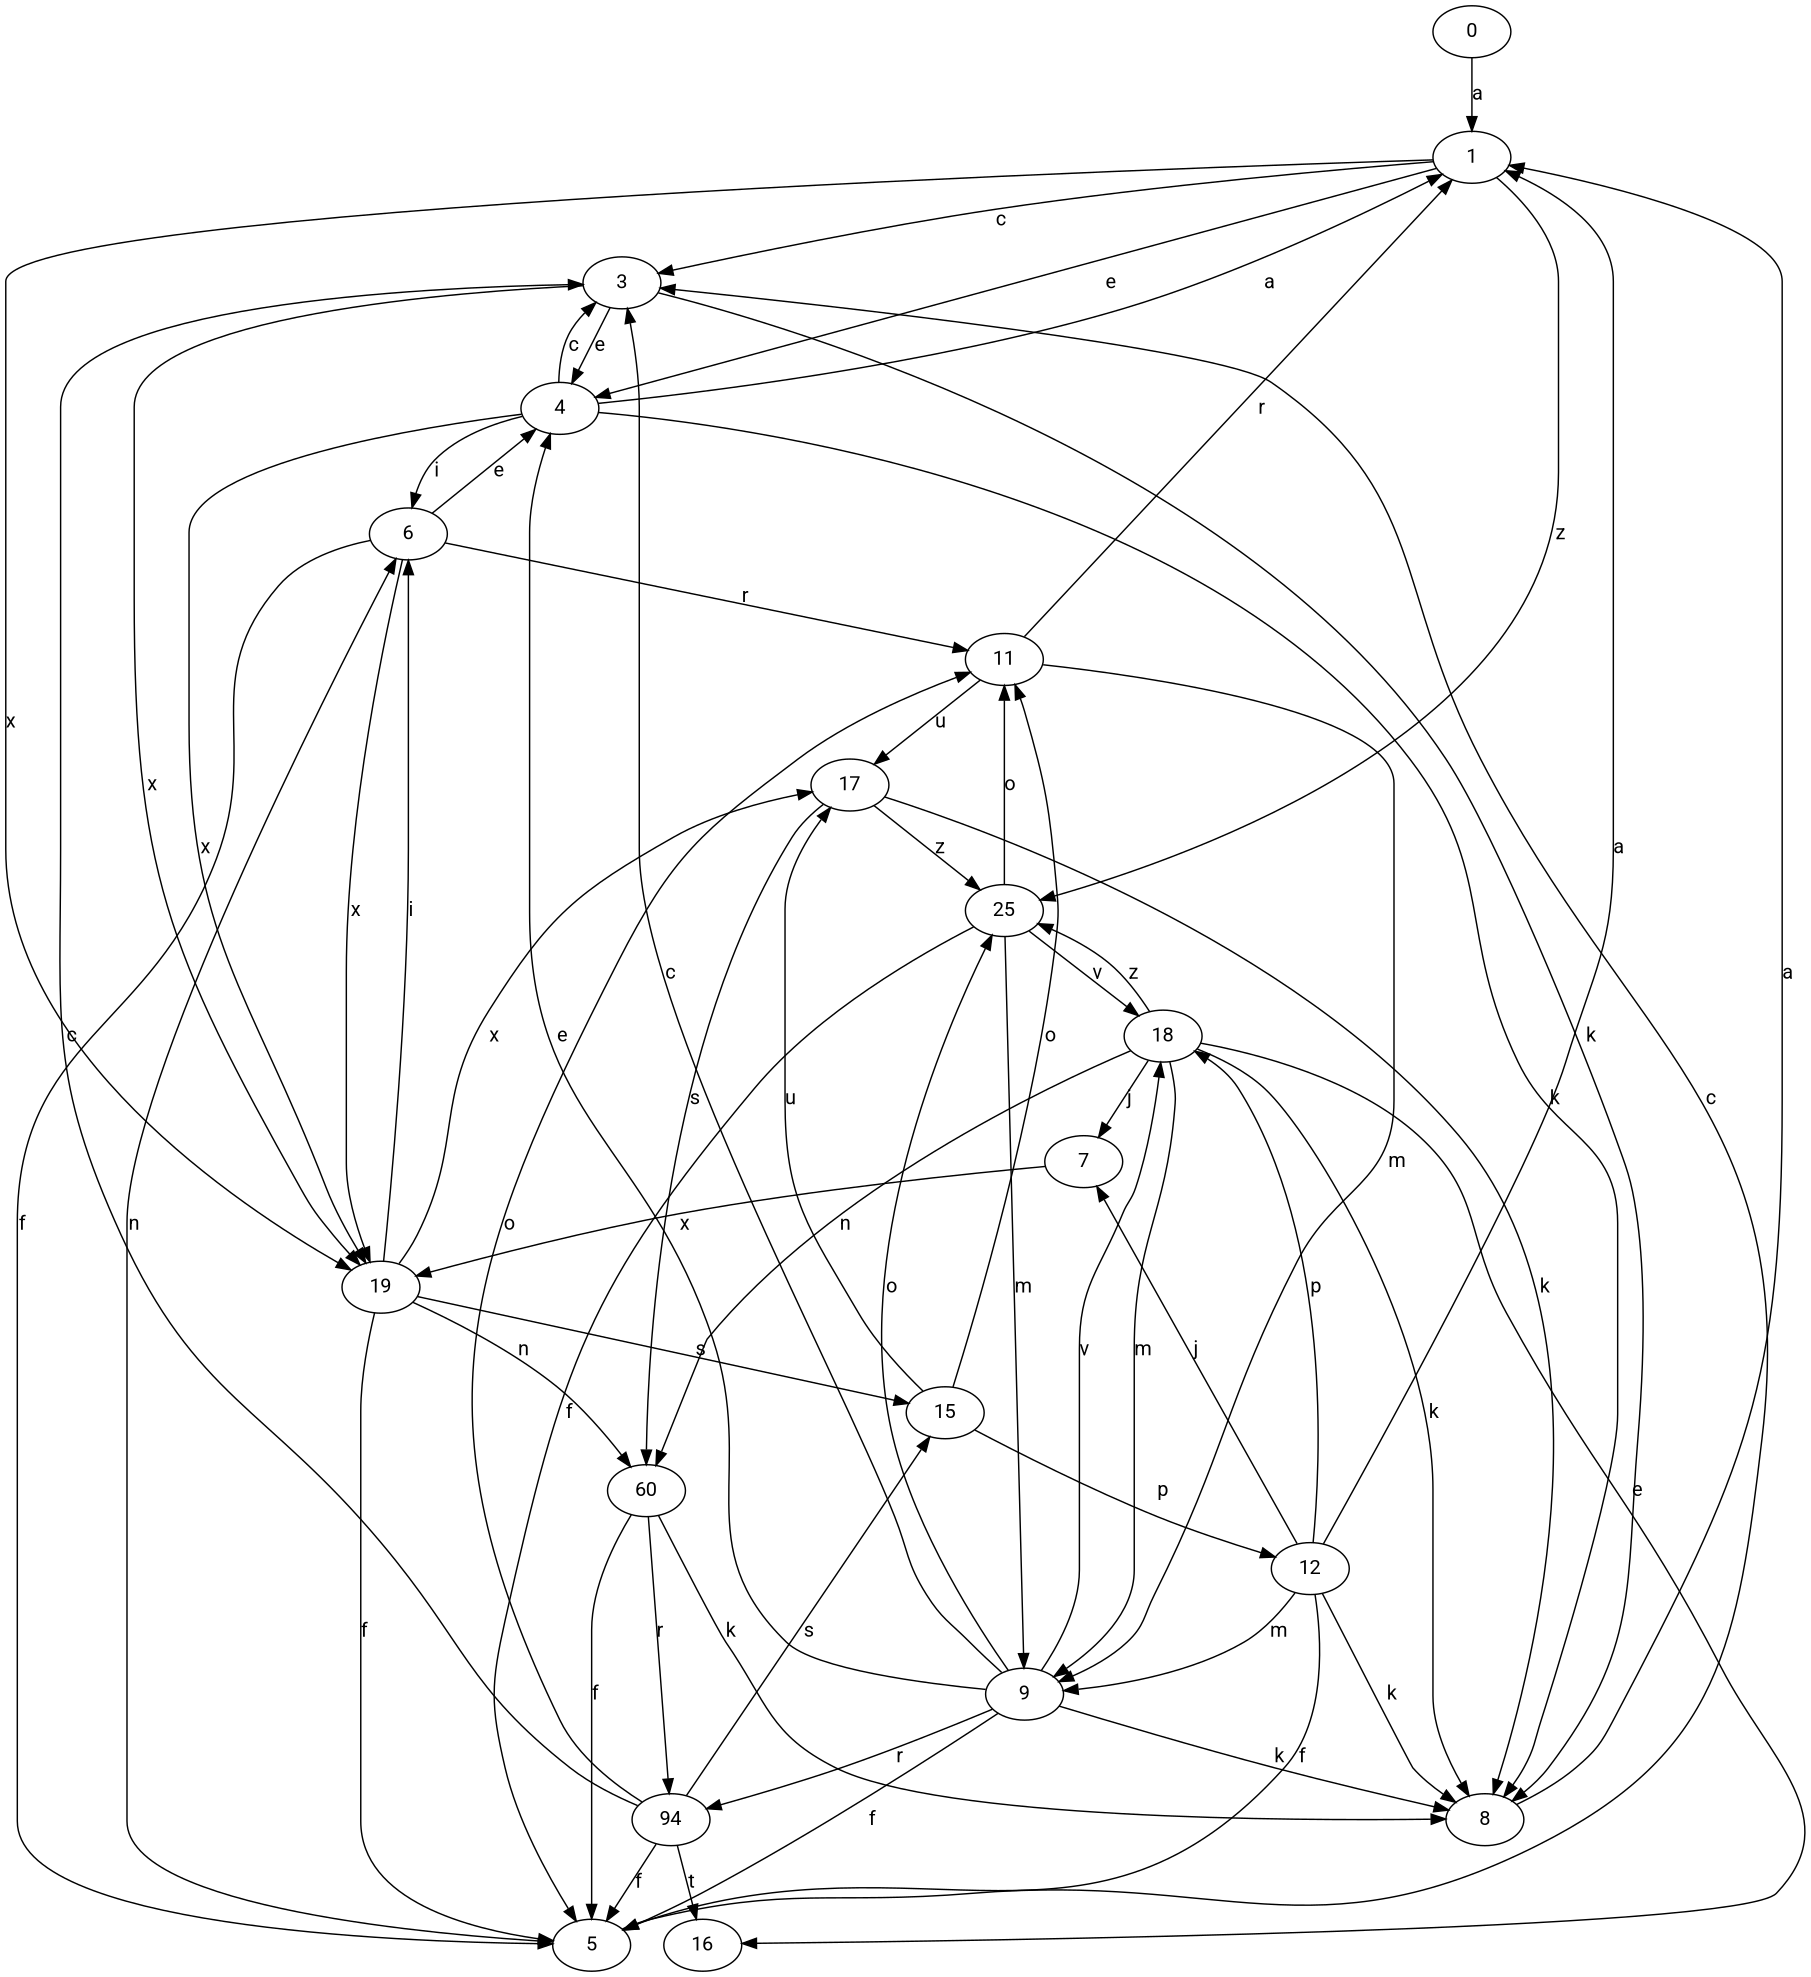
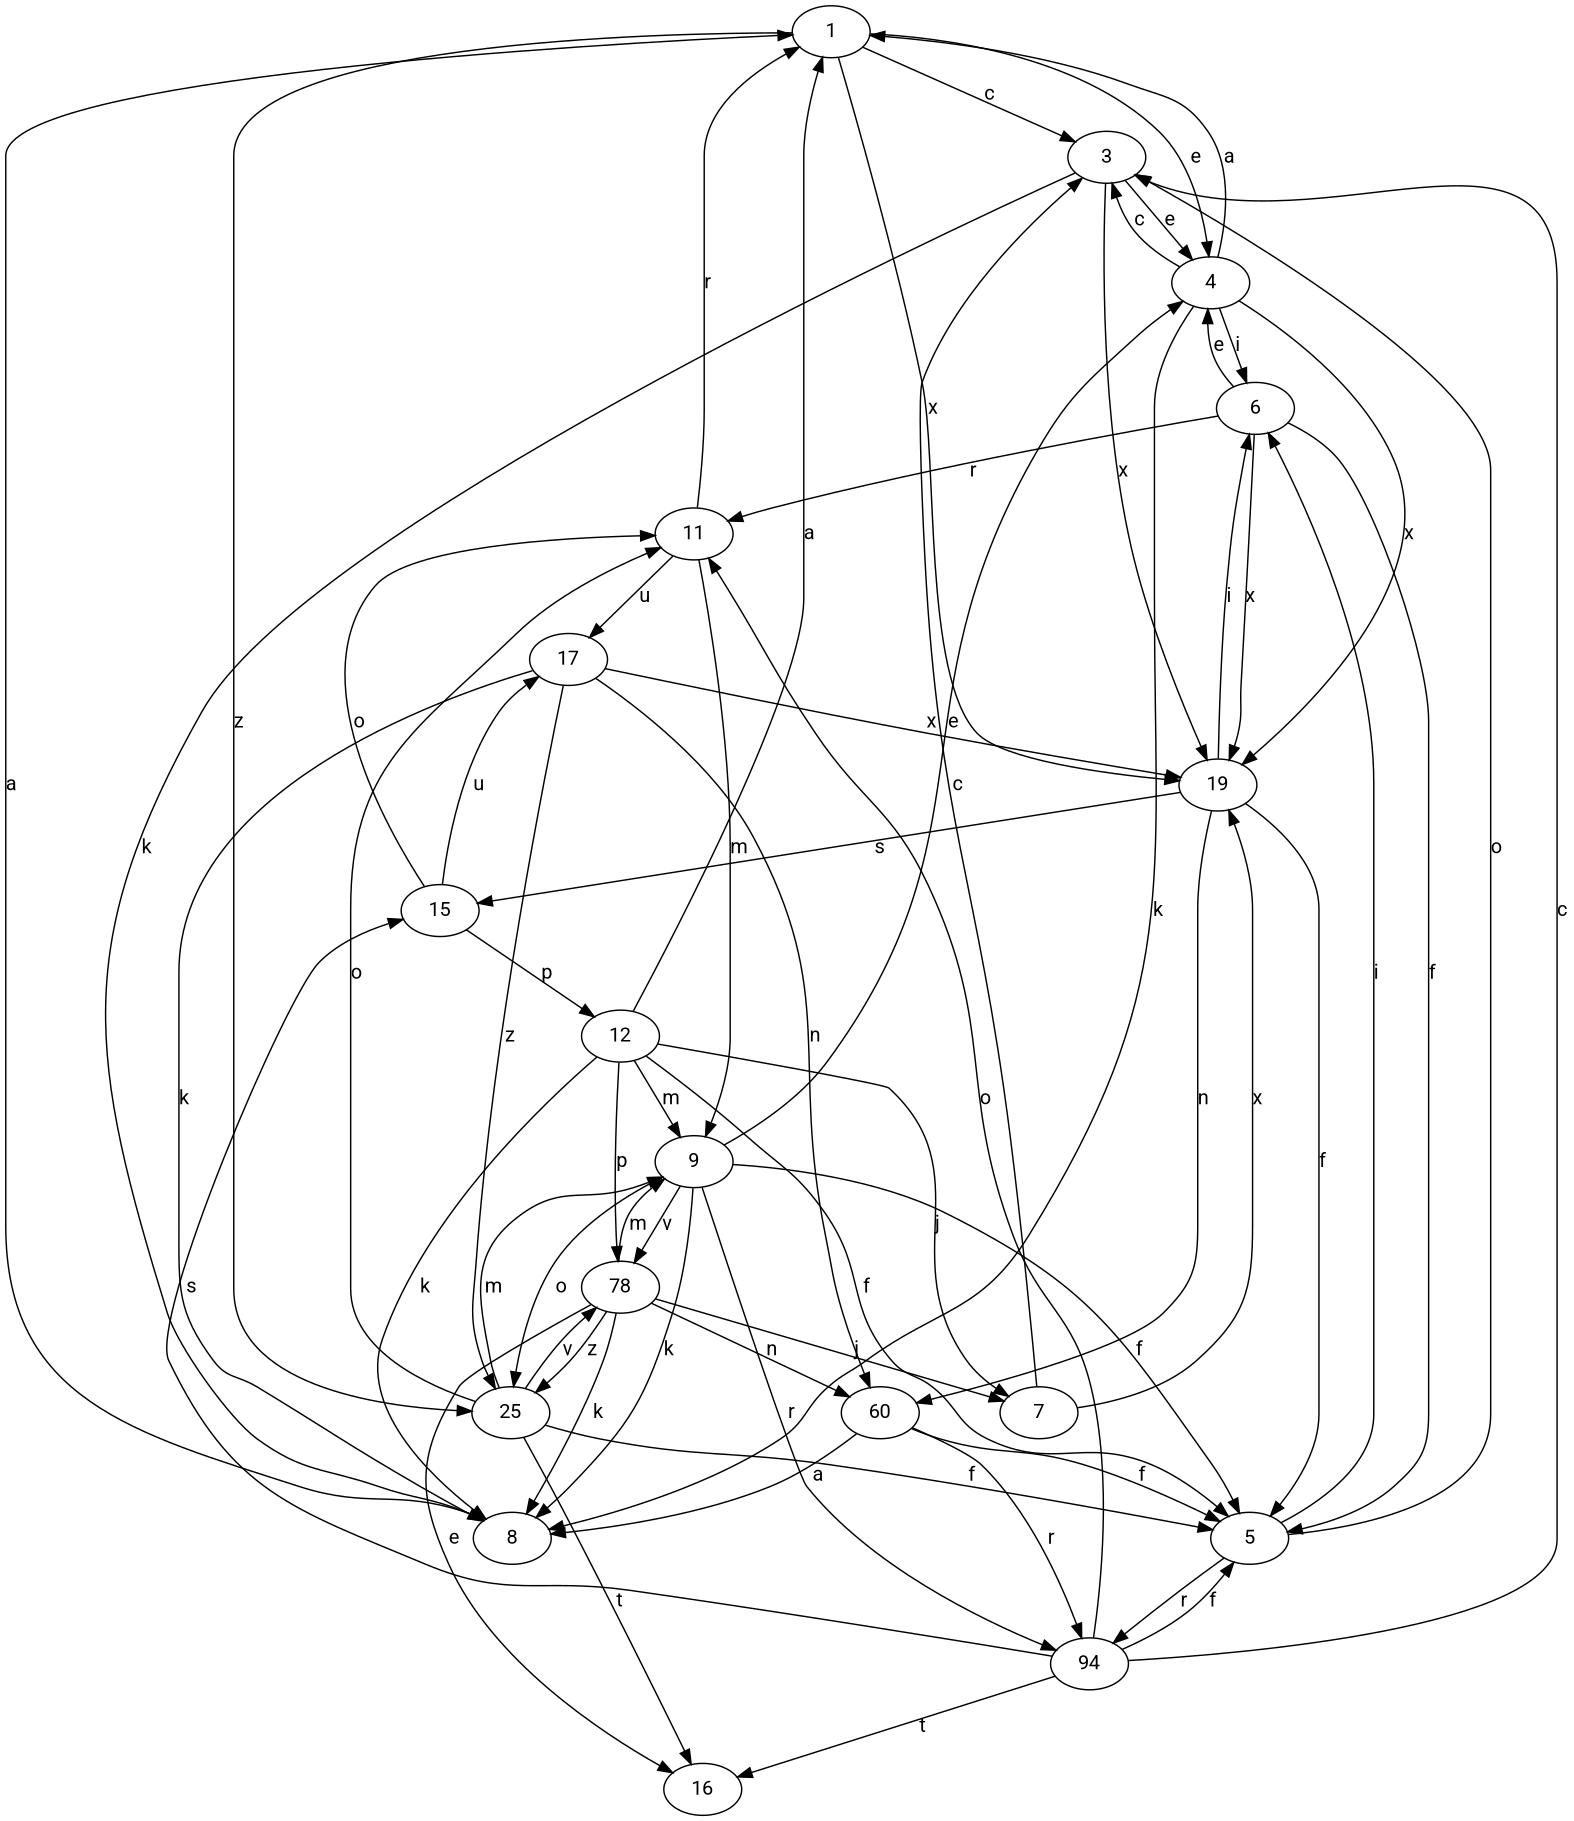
(1472, 32) -> none
(522, 962) -> (885, 725)
(684, 1035) -> (950, 795)
(1163, 1036) -> (621, 1287)
(696, 1099) -> (815, 1036)
(1711, 1099) -> (1497, 848)
(134, 1224) -> (1377, 973)
none -> (1174, 1595)
none -> (610, 1601)
(731, 1631) -> (818, 1476)
